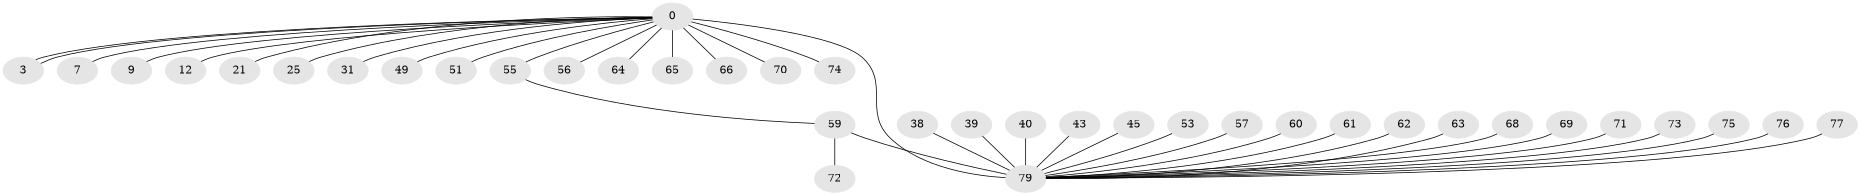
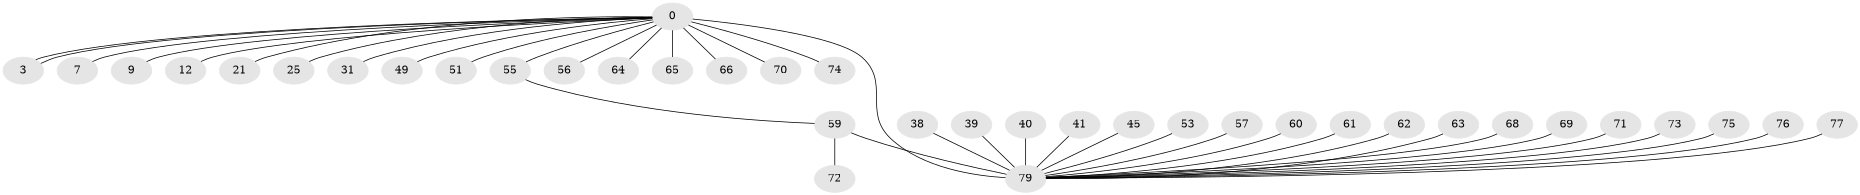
(1080, 125) -> (1080, 125)
